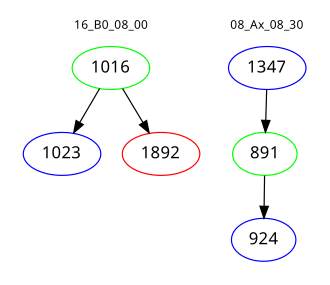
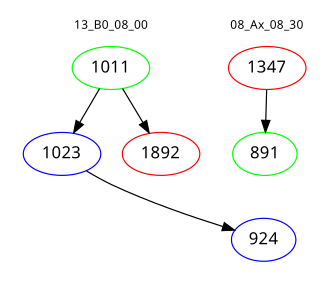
(112, 26) -> (112, 26)
(111, 68) -> (111, 68)
(267, 68) -> (267, 68)
(264, 191) -> (153, 202)
